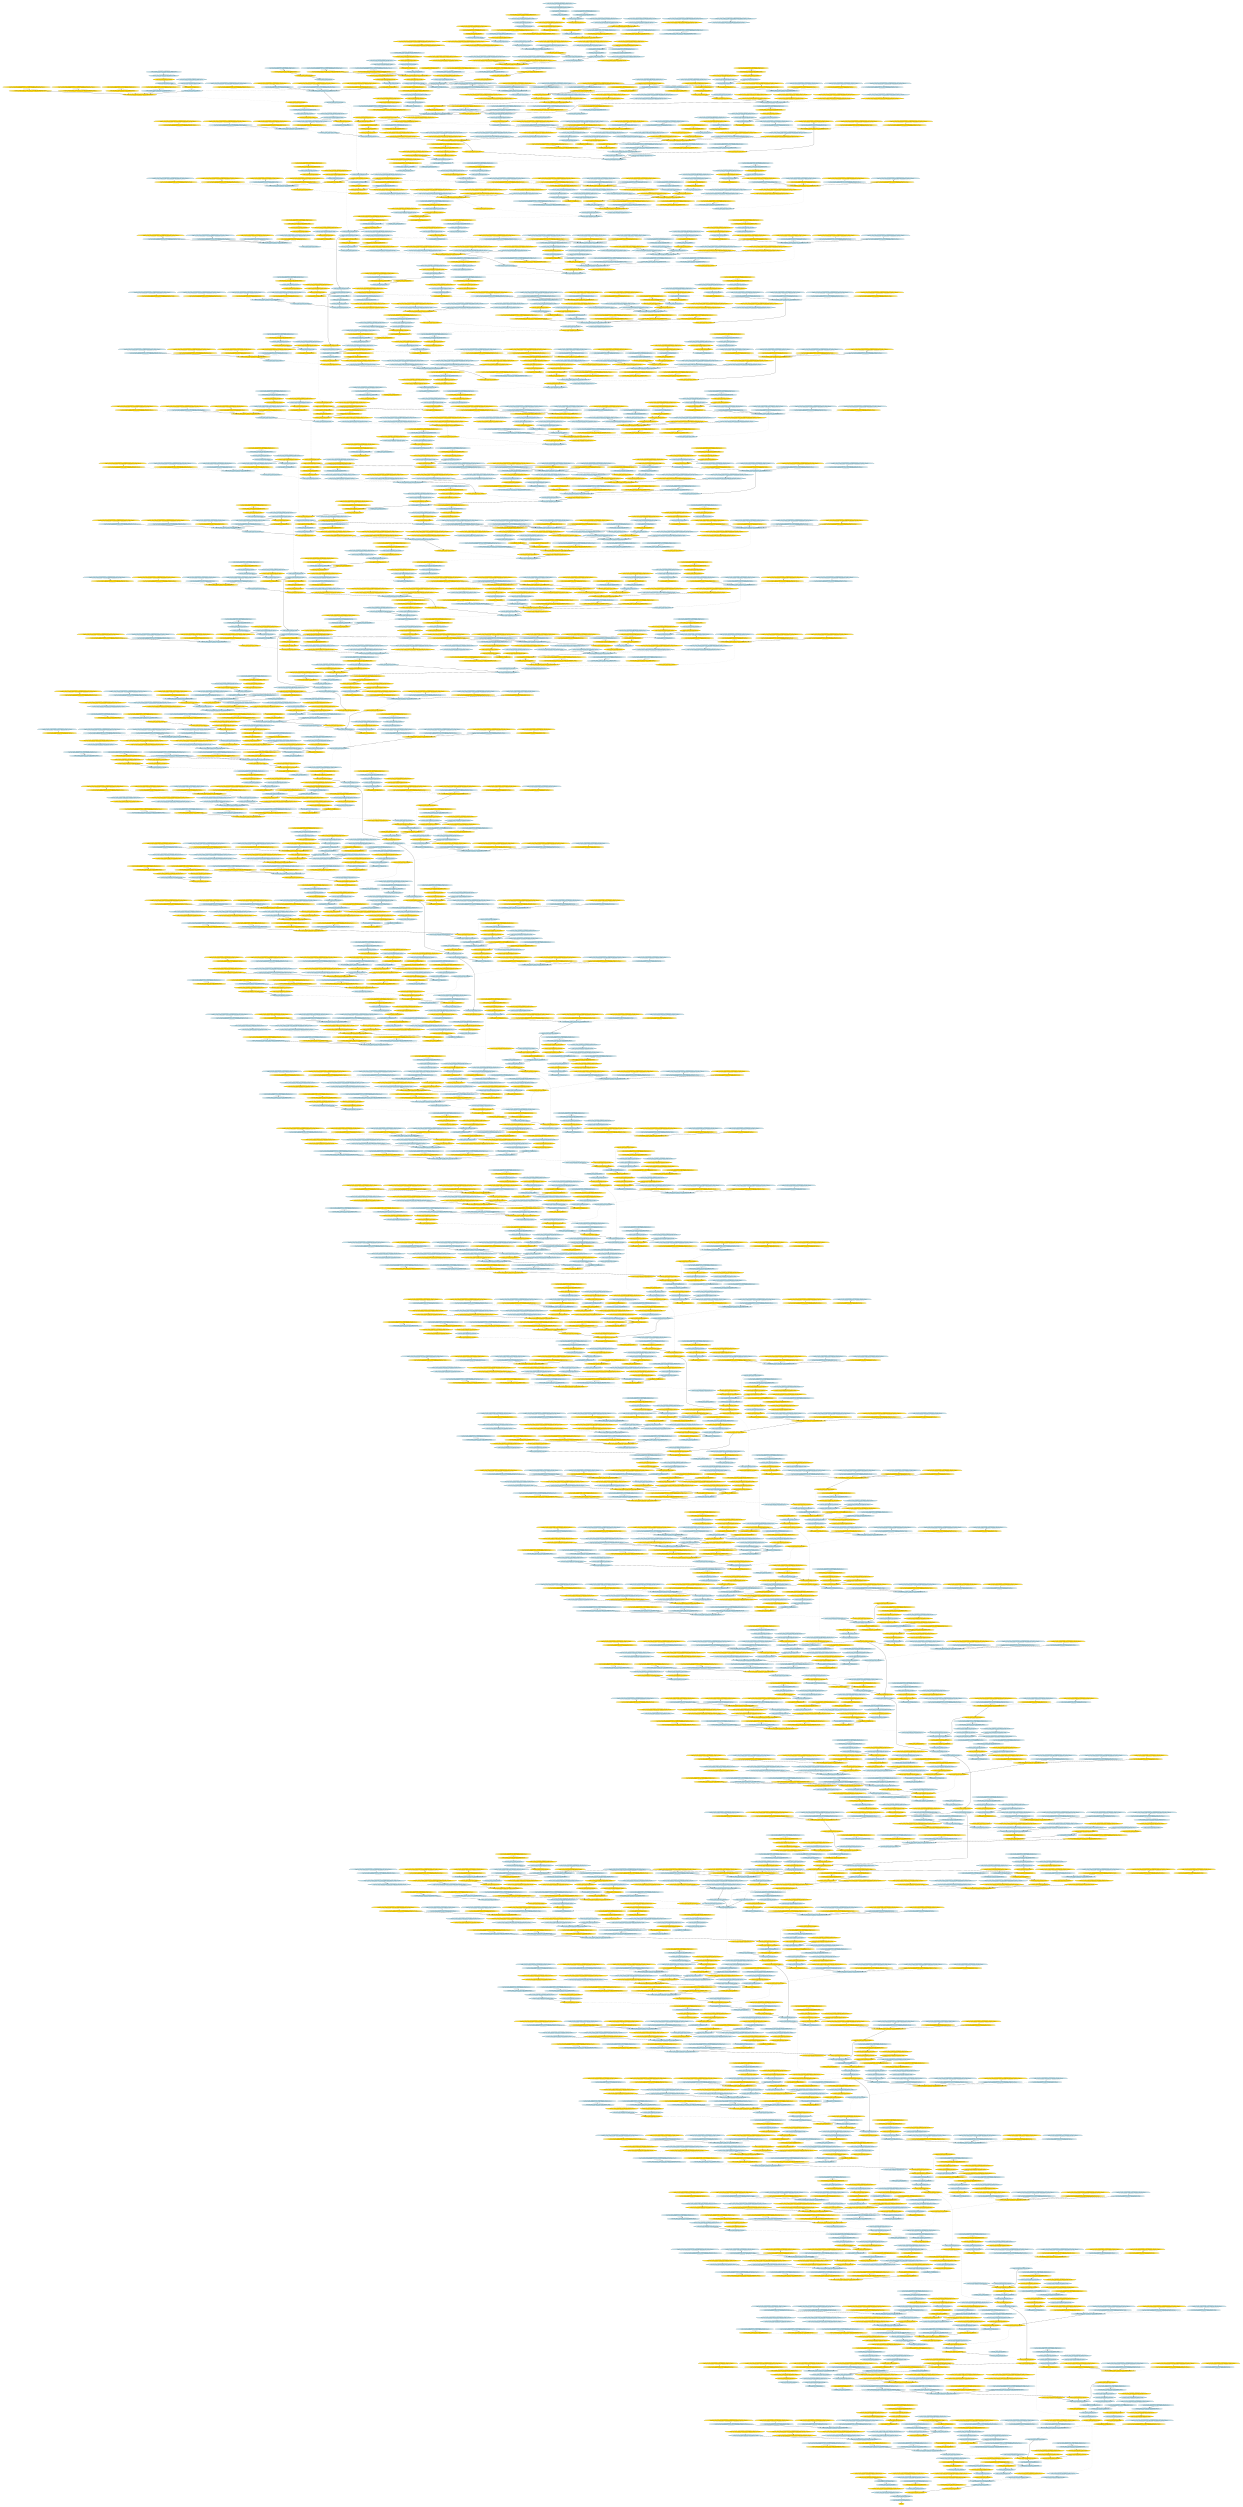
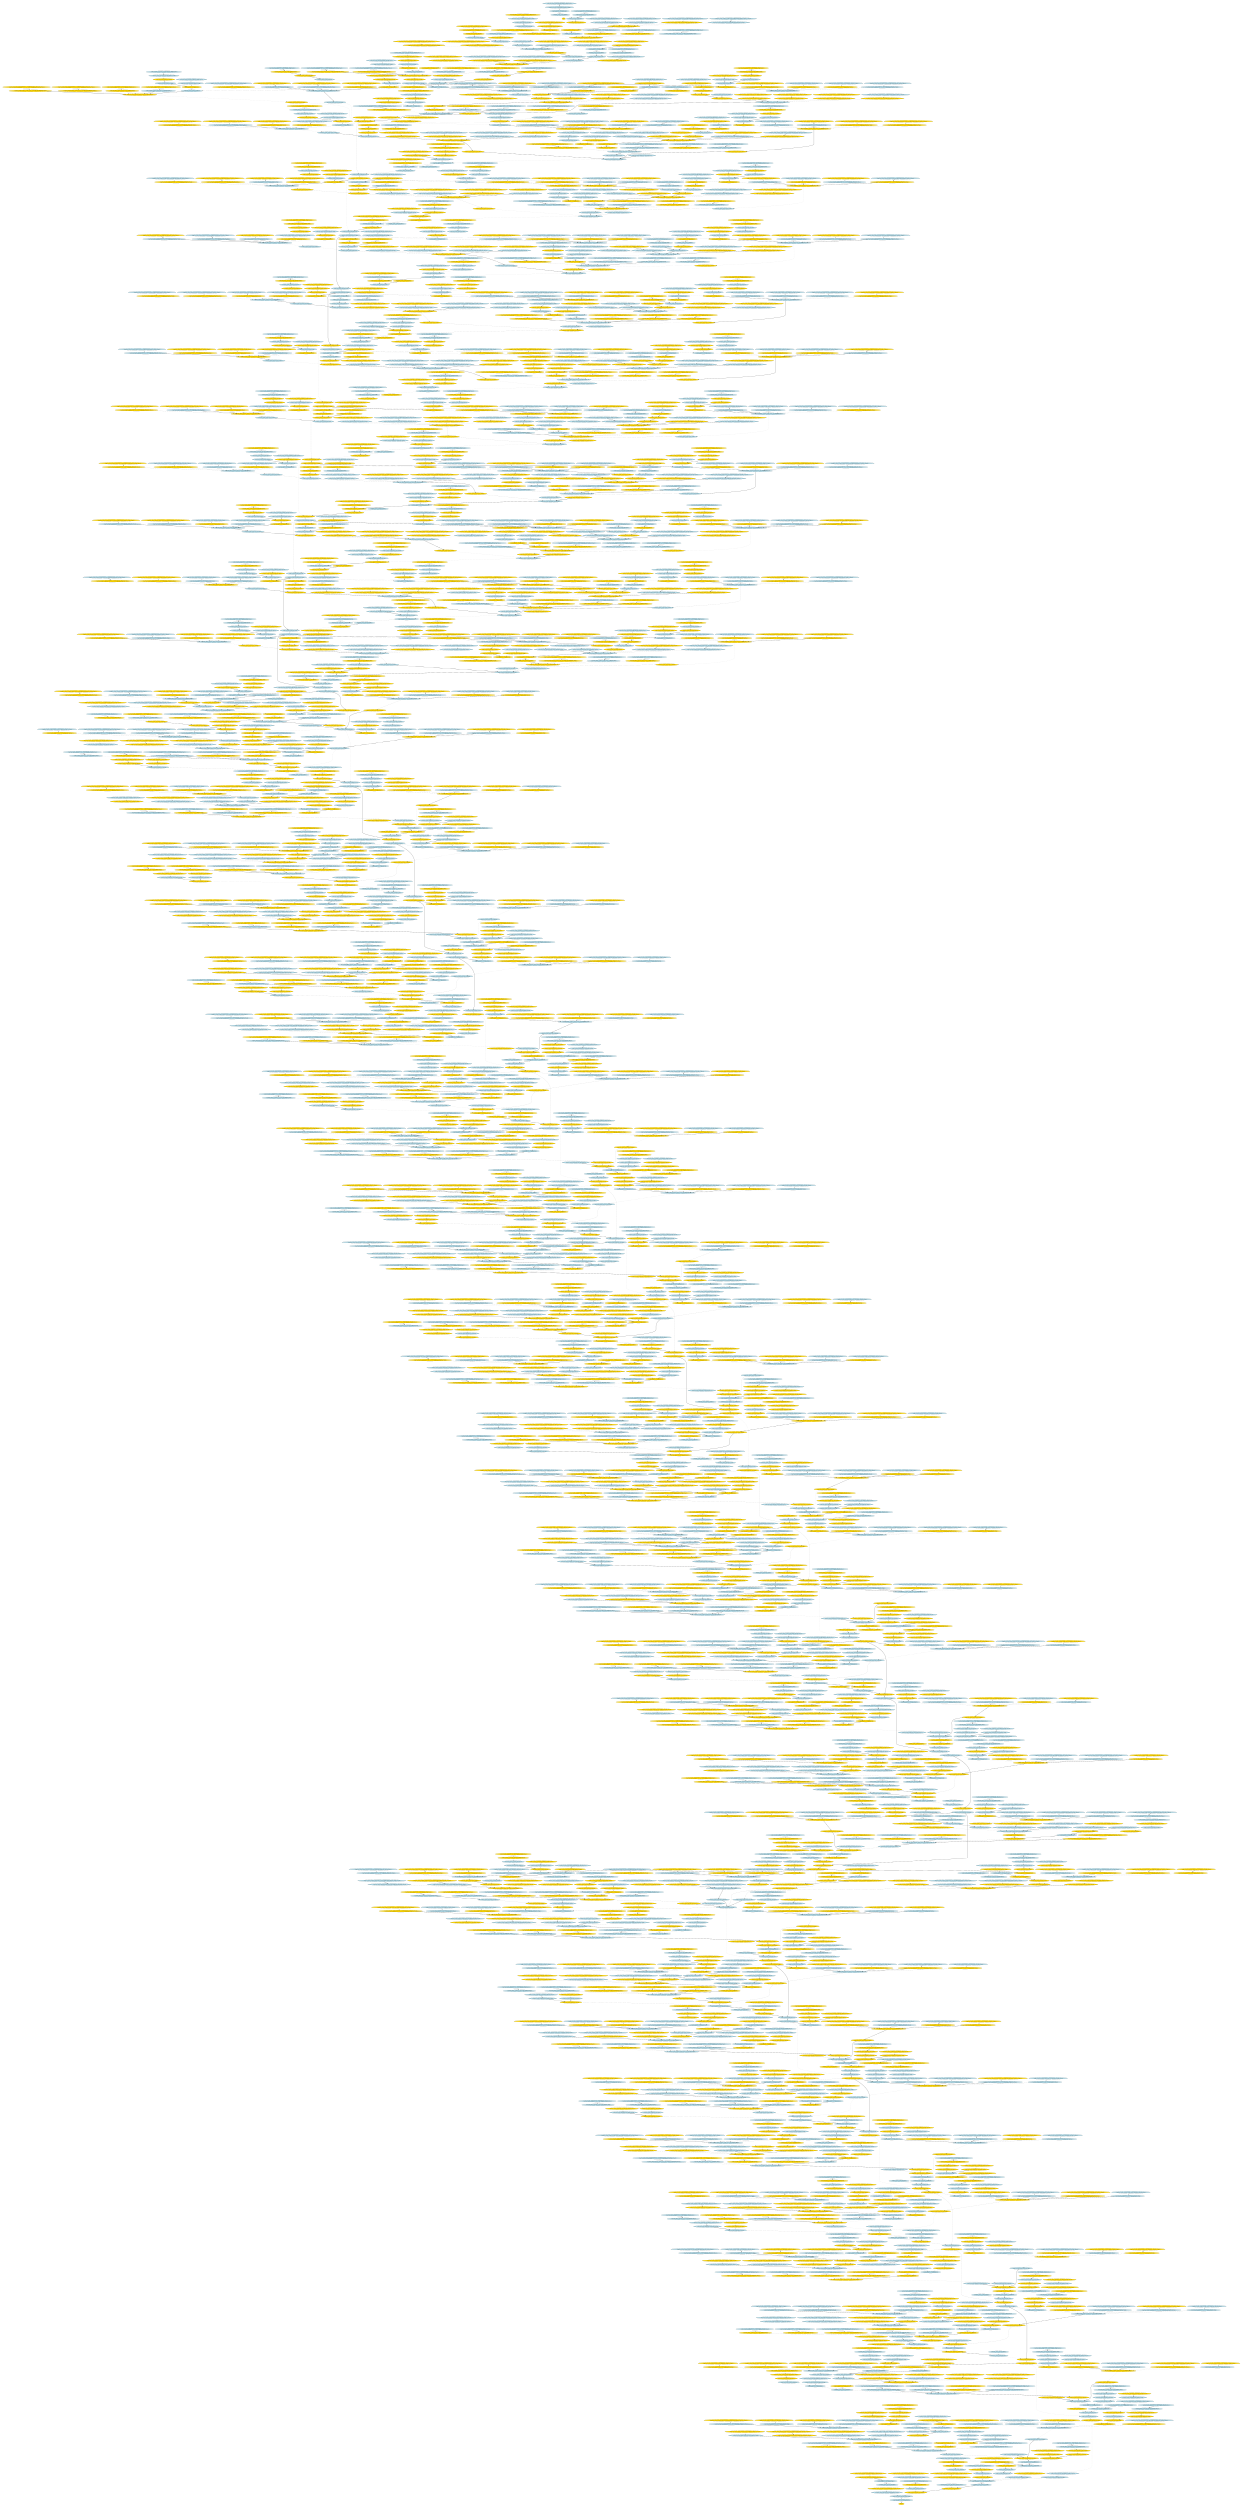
(952, 2485) -> (952, 2485)
